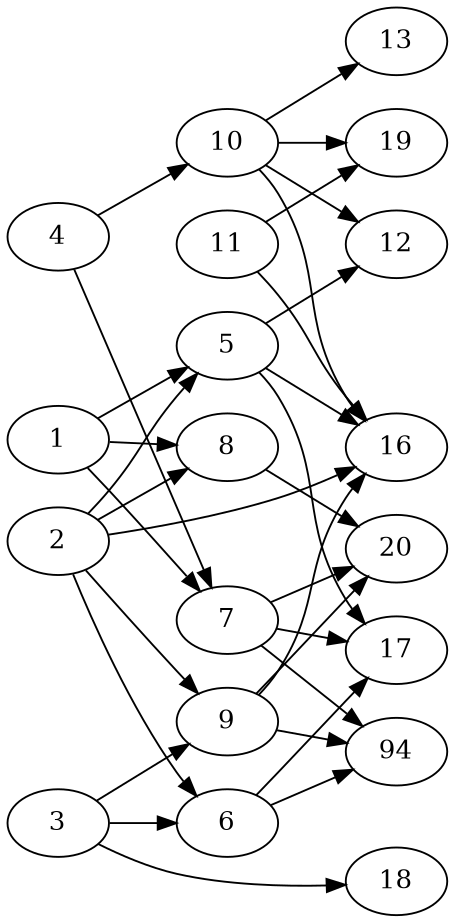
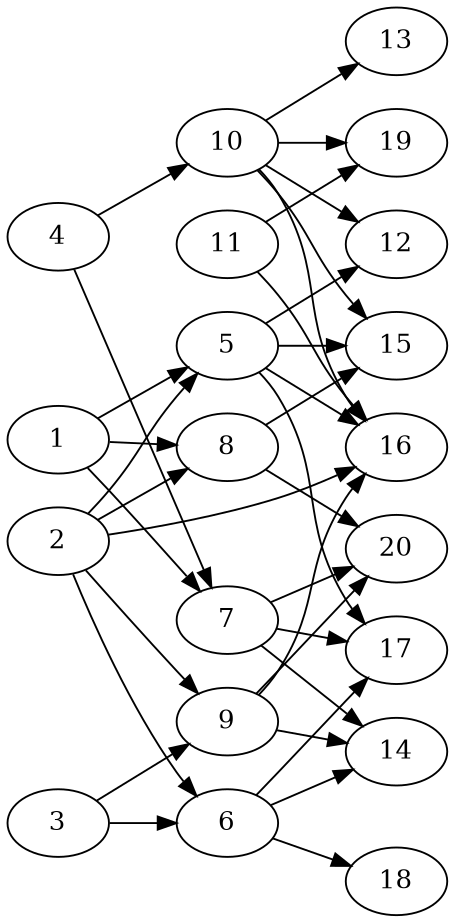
none -> (397, 346)
(397, 752) -> (397, 752)
(209, 880) -> (303, 849)
